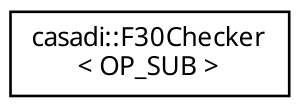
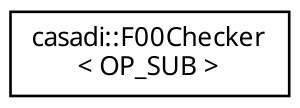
(150, 54) -> (150, 54)
